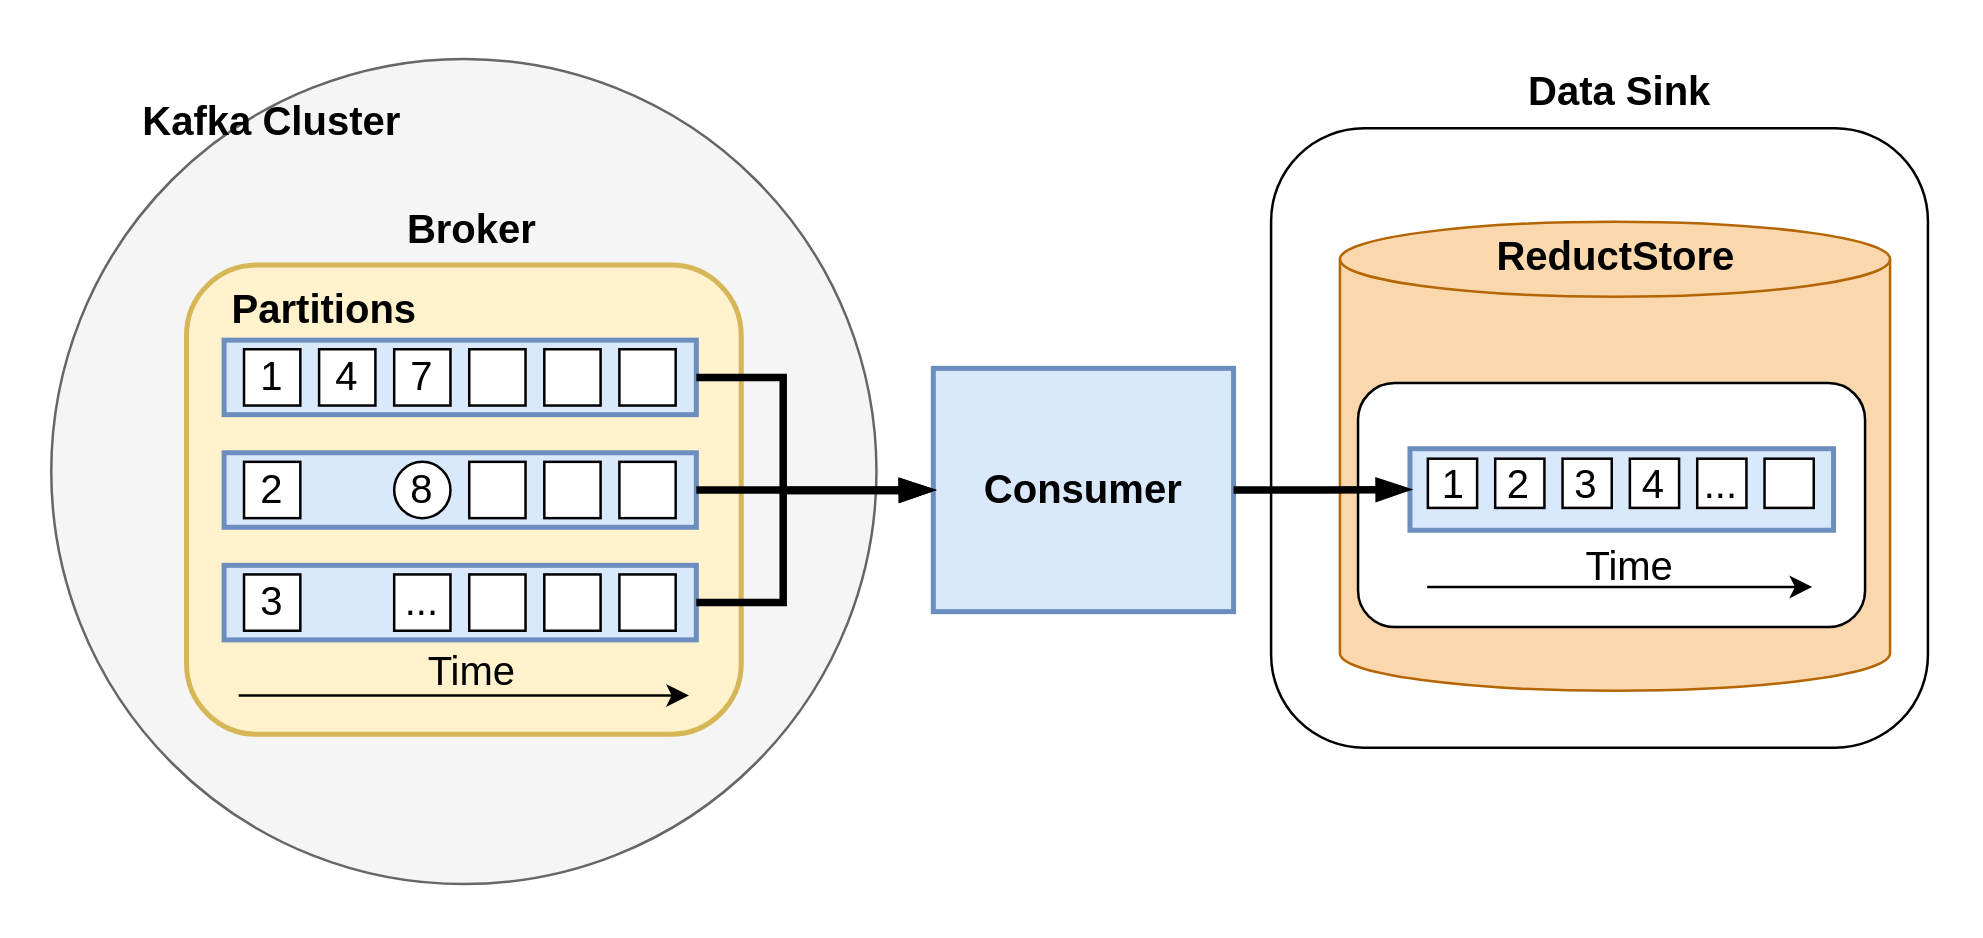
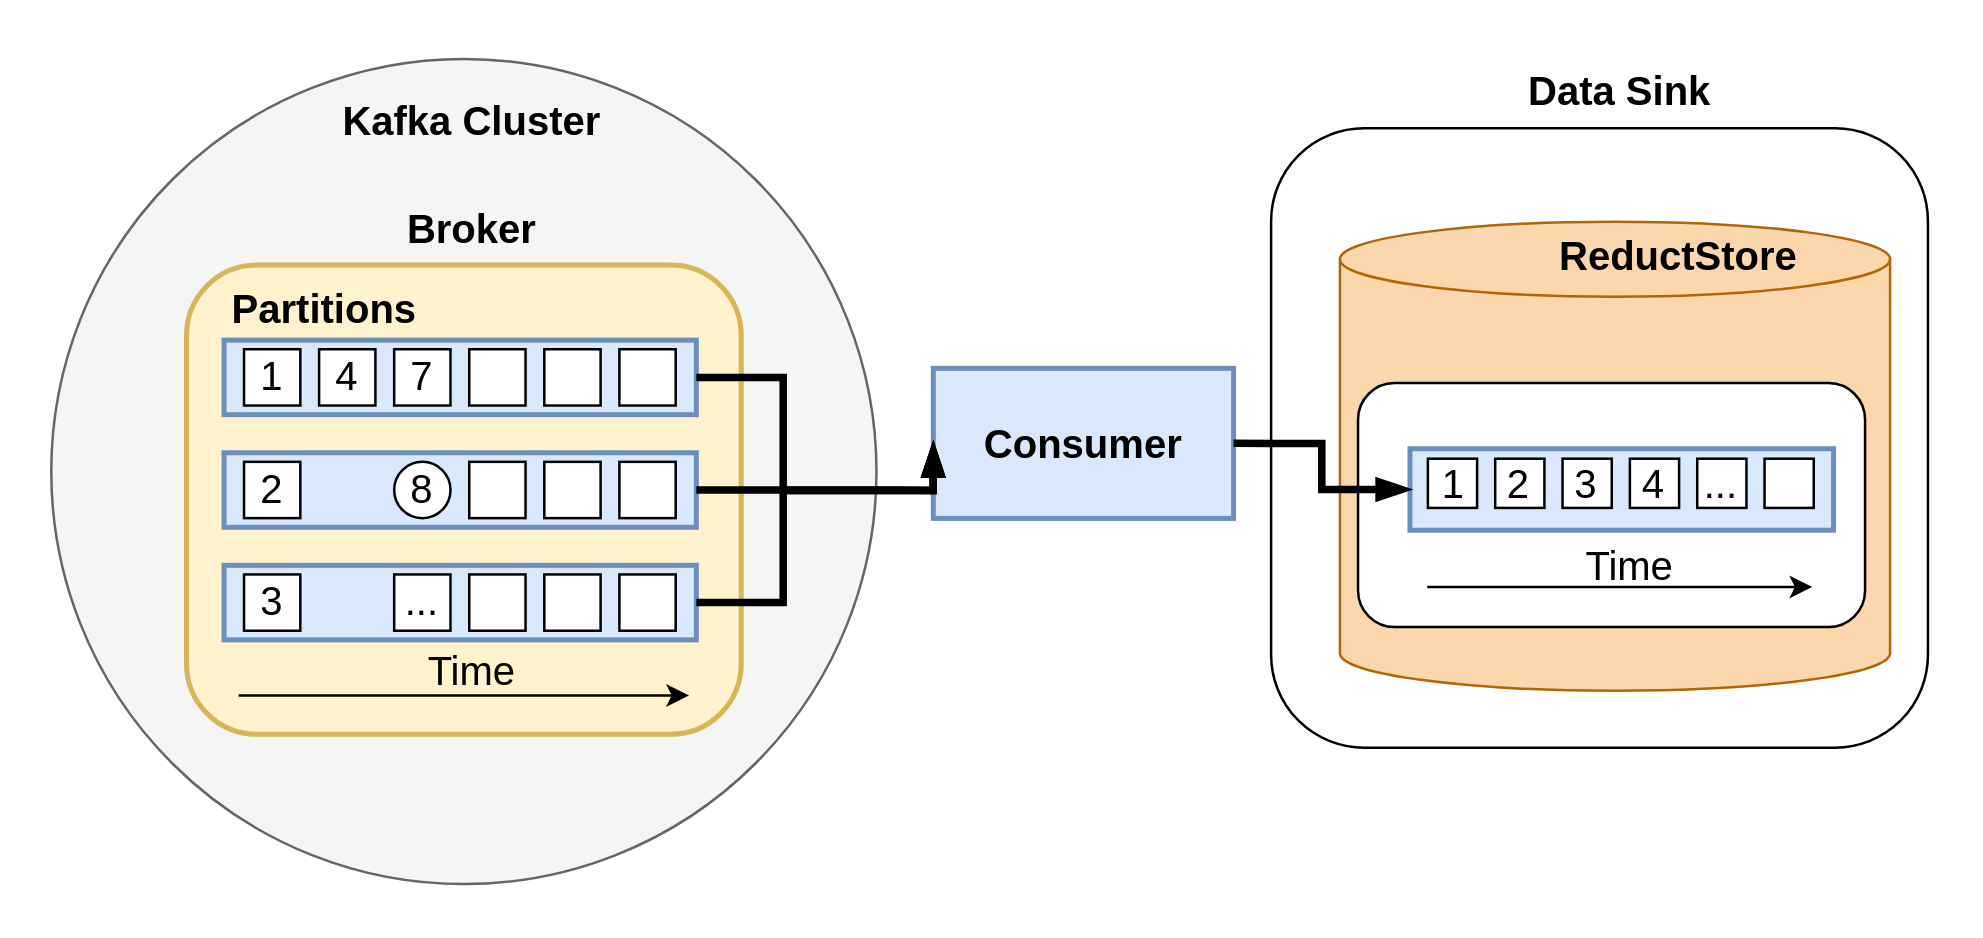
(270, 121) -> (470, 121)
(1618, 257) -> (1680, 257)
(1083, 490) -> (1083, 443)
